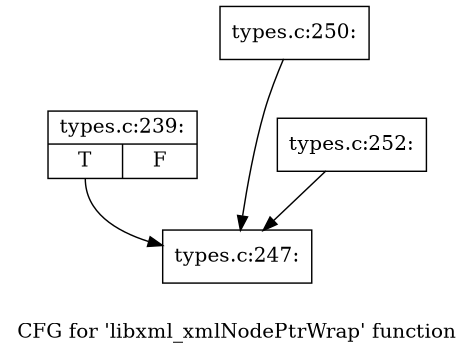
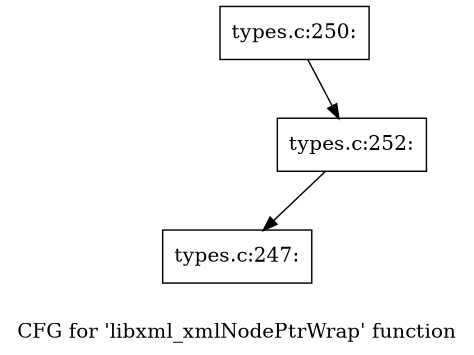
(258, 136) -> (320, 82)
(123, 145) -> none
